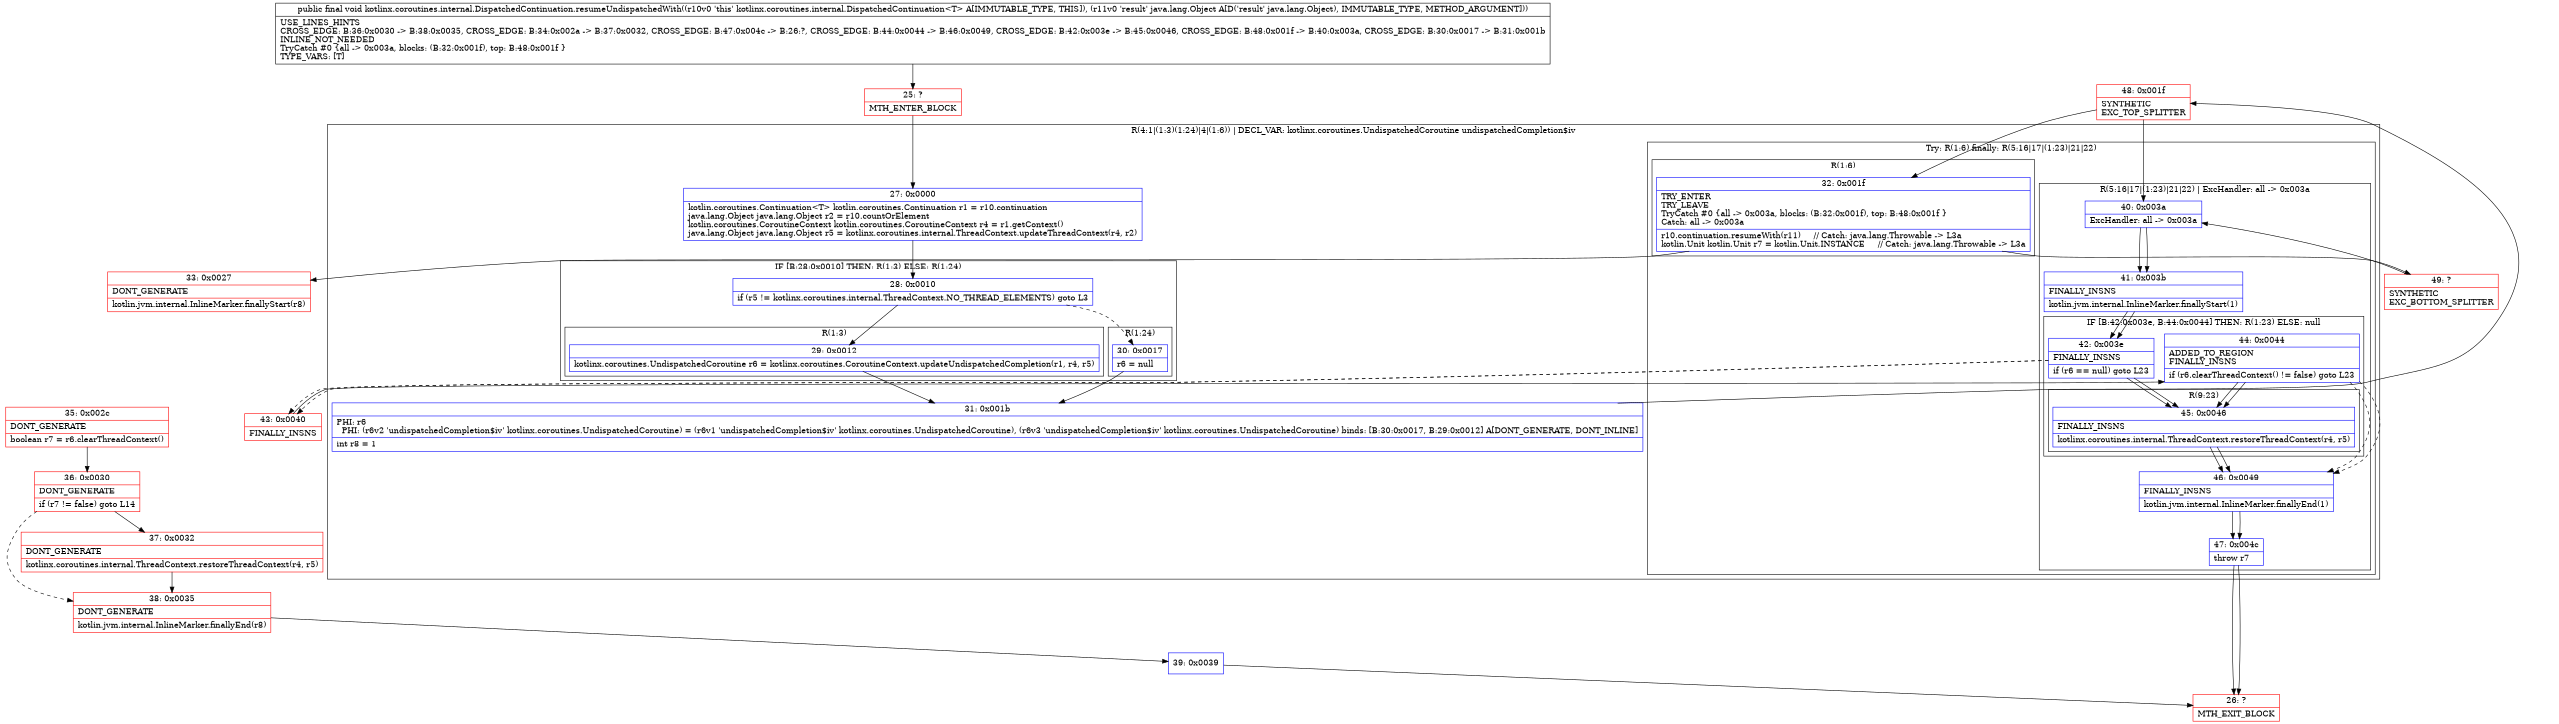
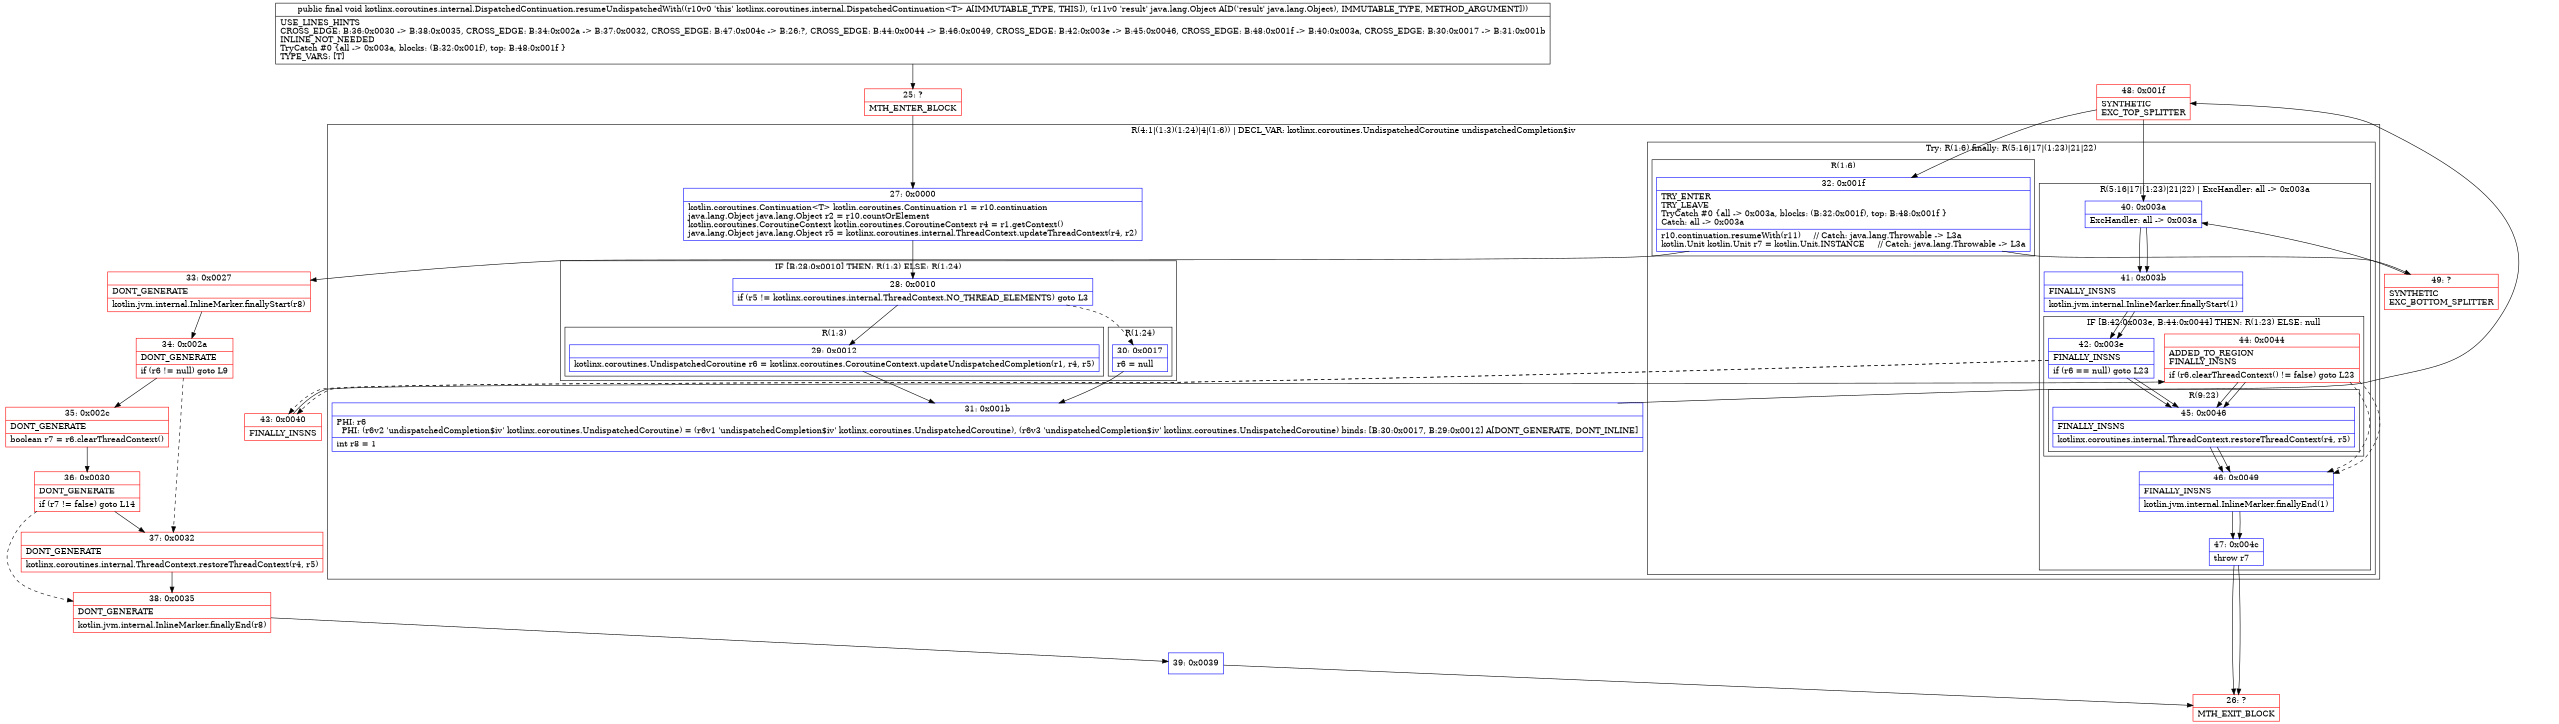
none -> (185, 358)
(2262, 358) -> (2262, 358)
